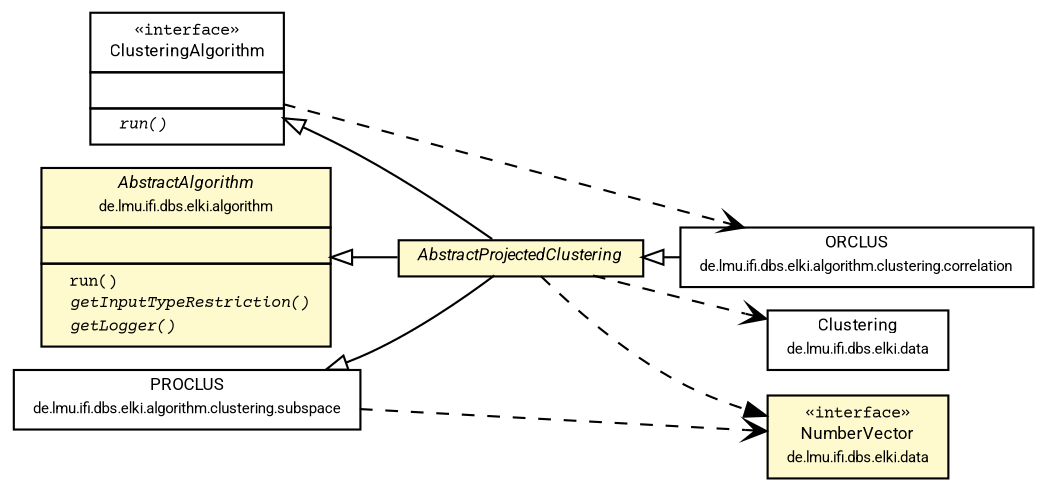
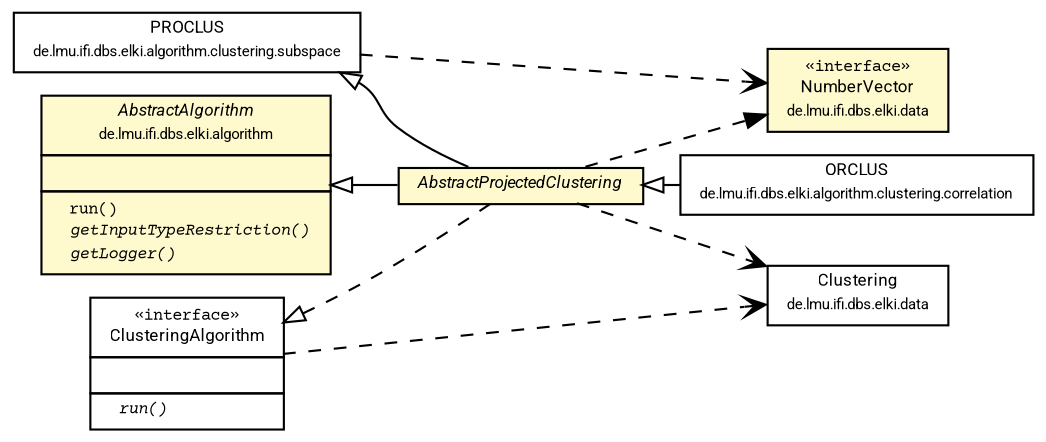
(503, 163) -> (514, 330)
(400, 179) -> (399, 262)
